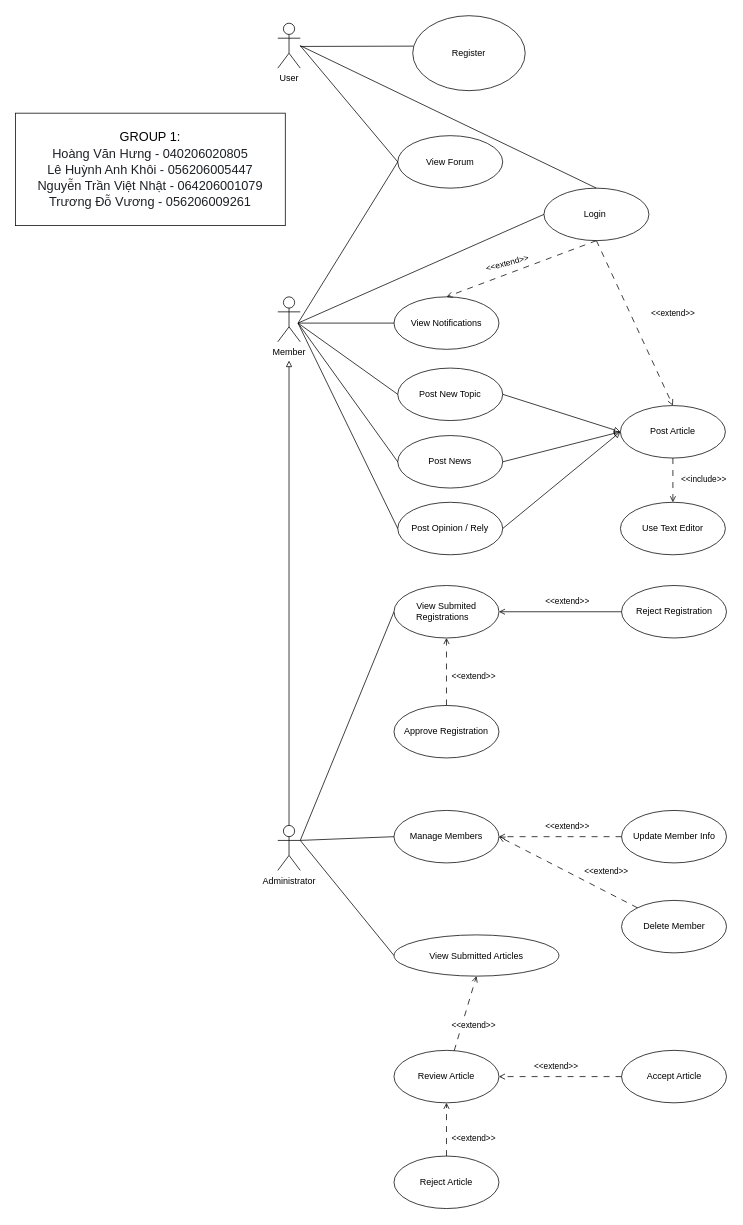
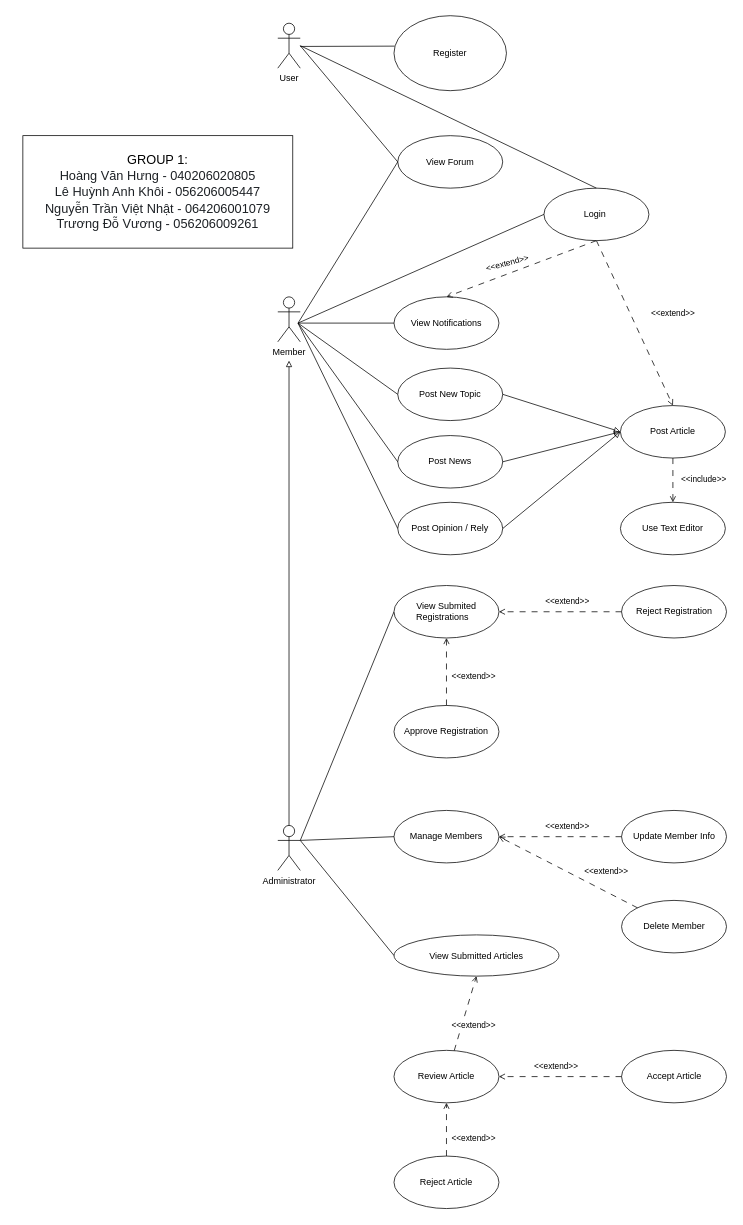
(469, 53) -> (450, 53)
(150, 169) -> (158, 192)
(560, 612) -> (560, 612)
